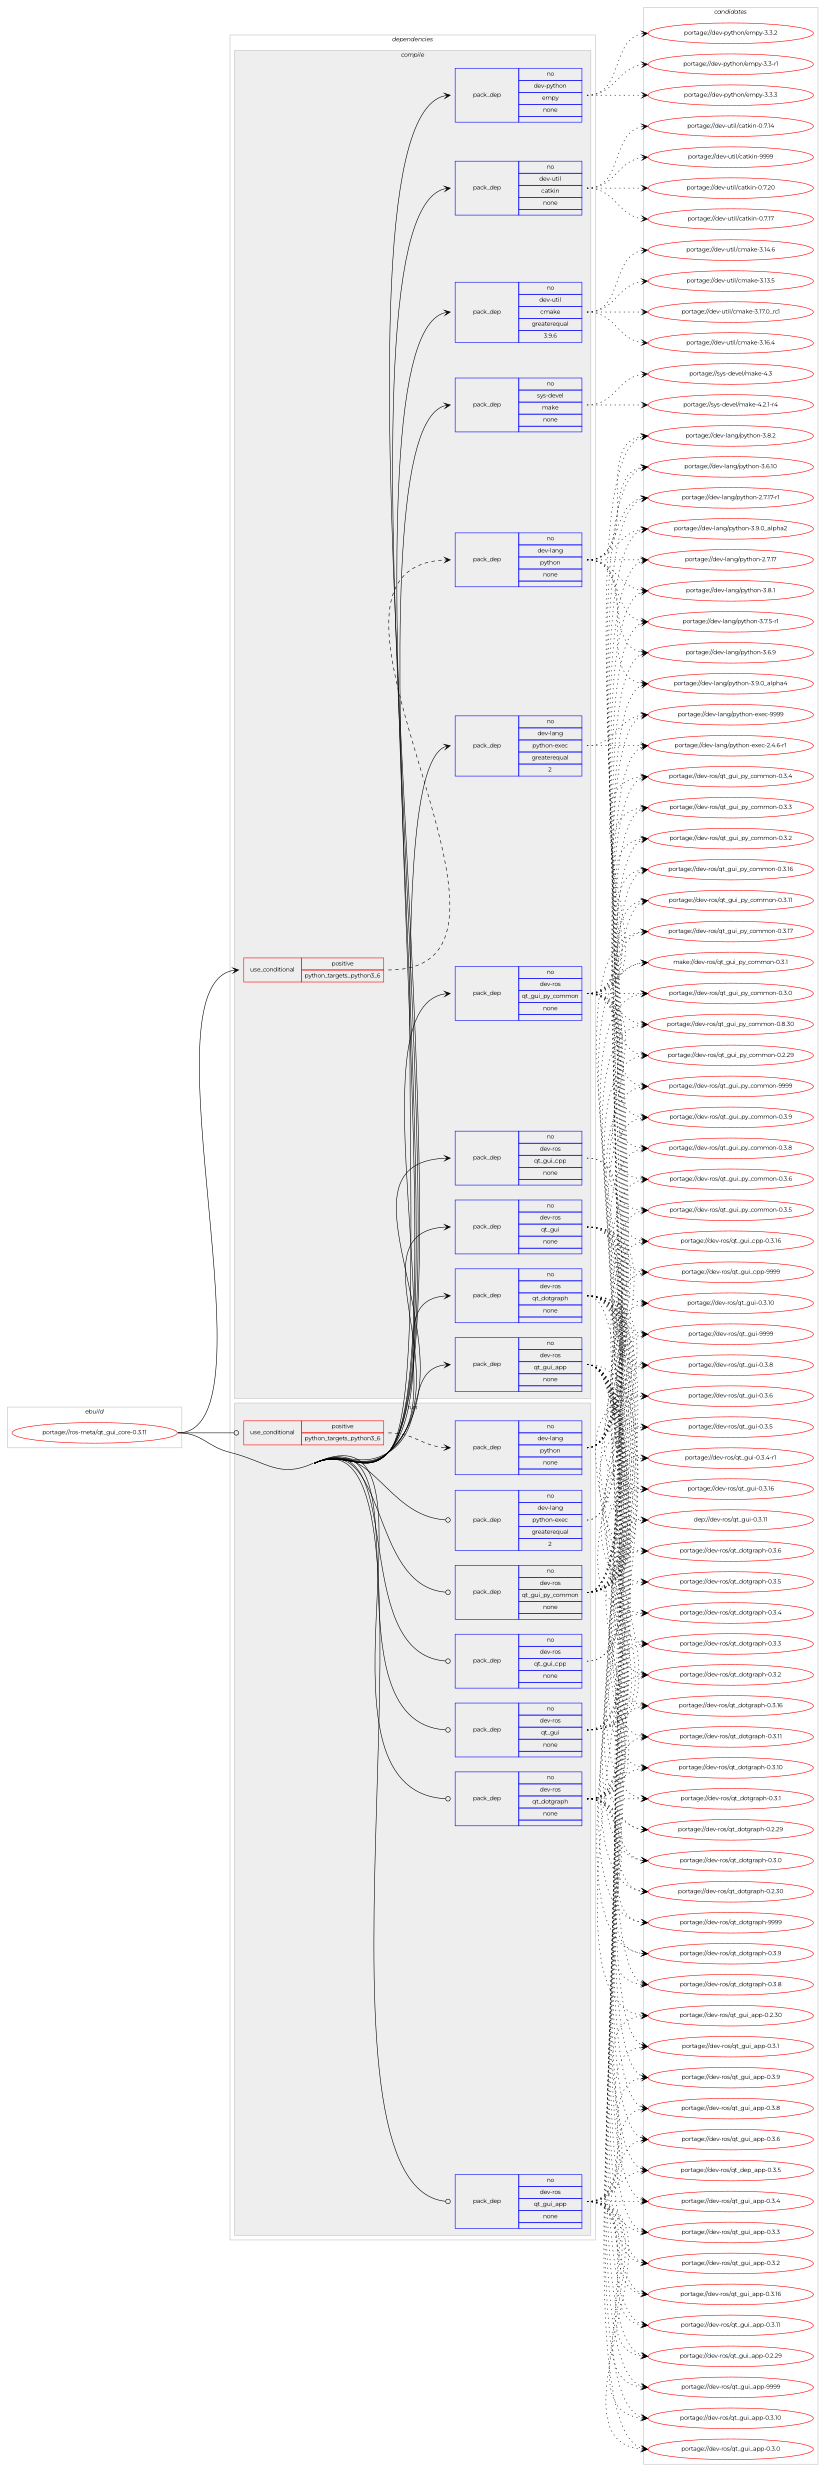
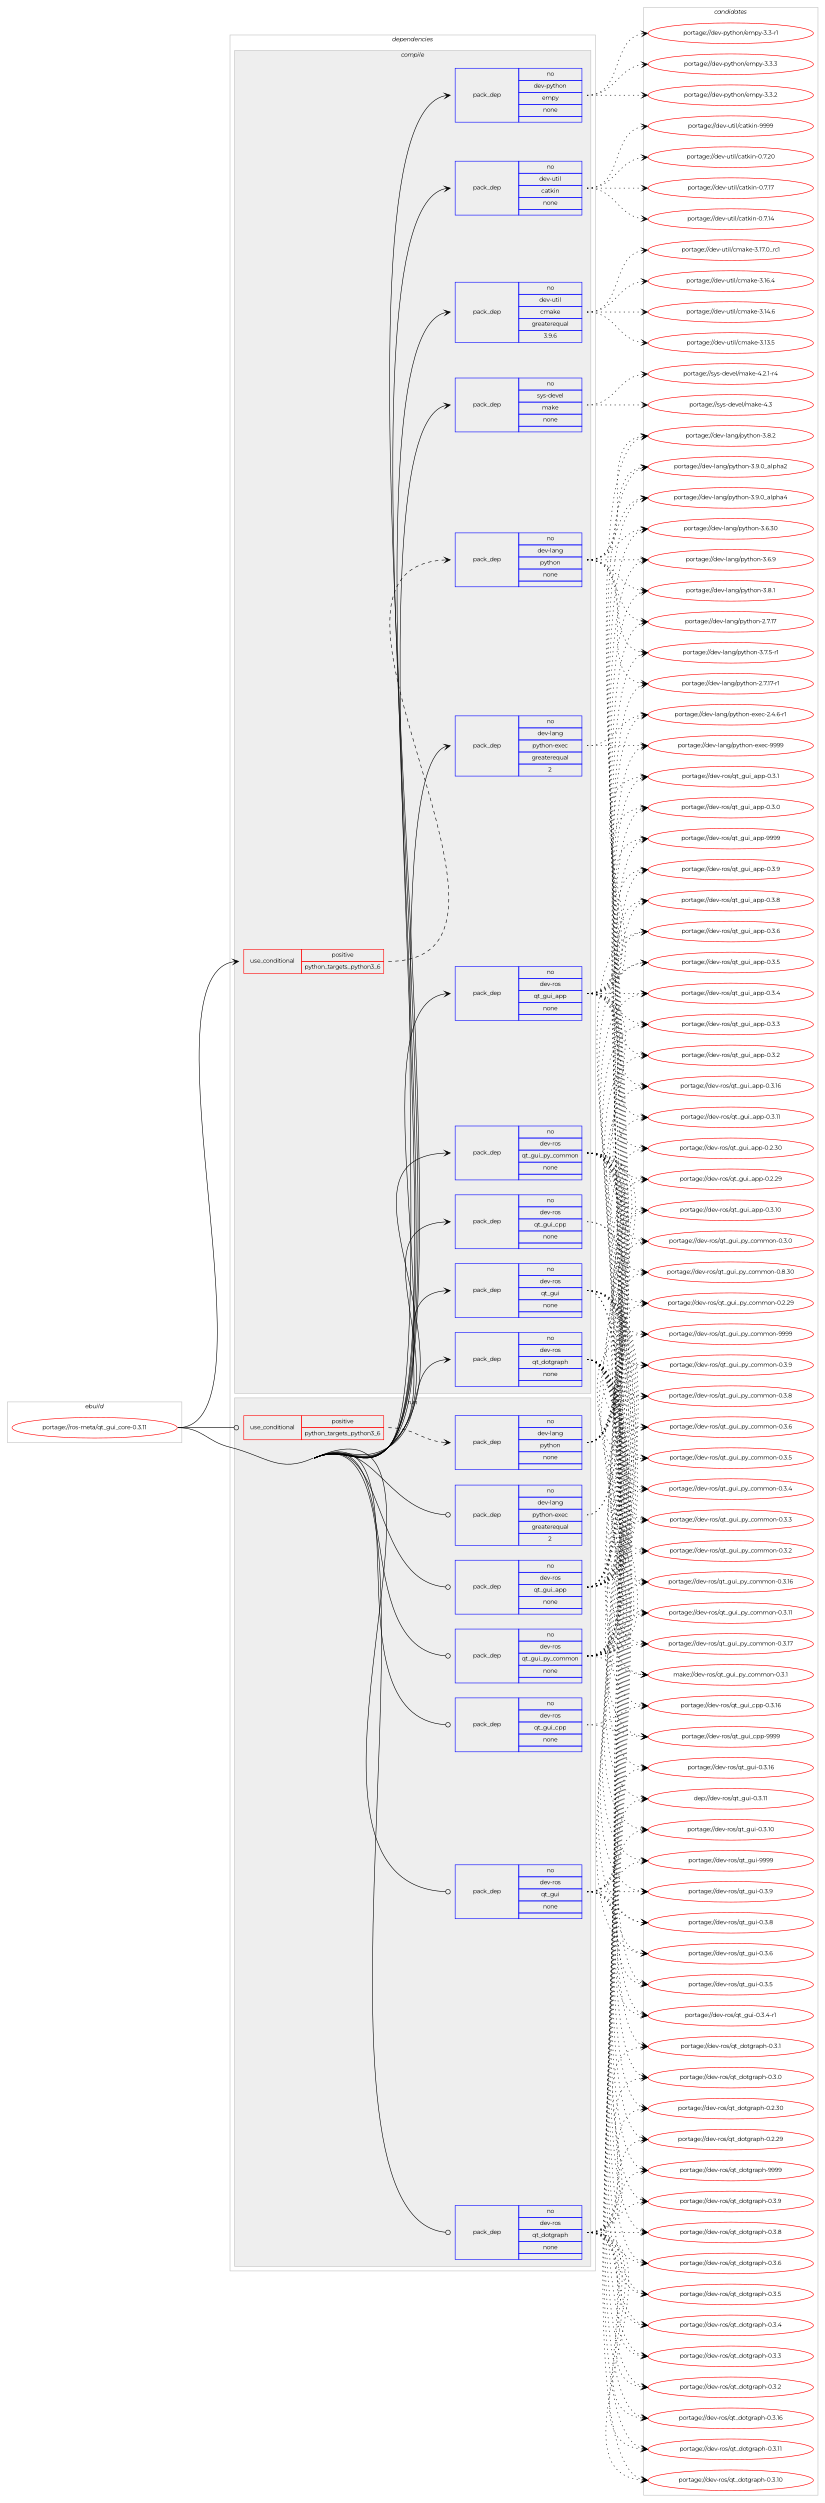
(731, 467) -> (731, 529)
none -> (731, 1892)
(731, 2171) -> (731, 963)
